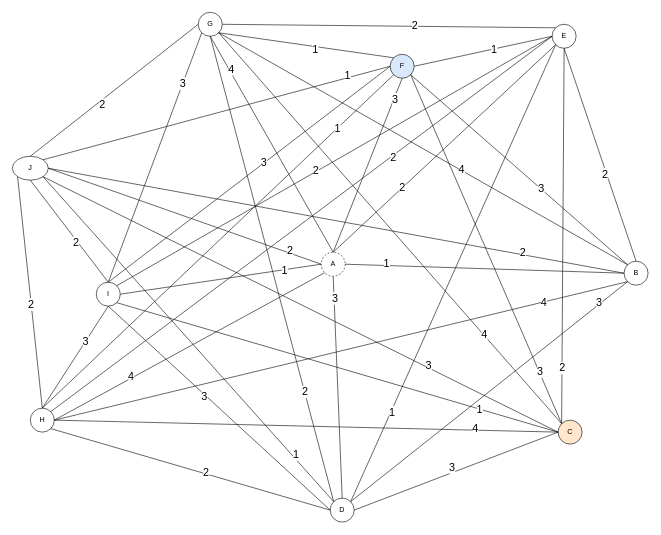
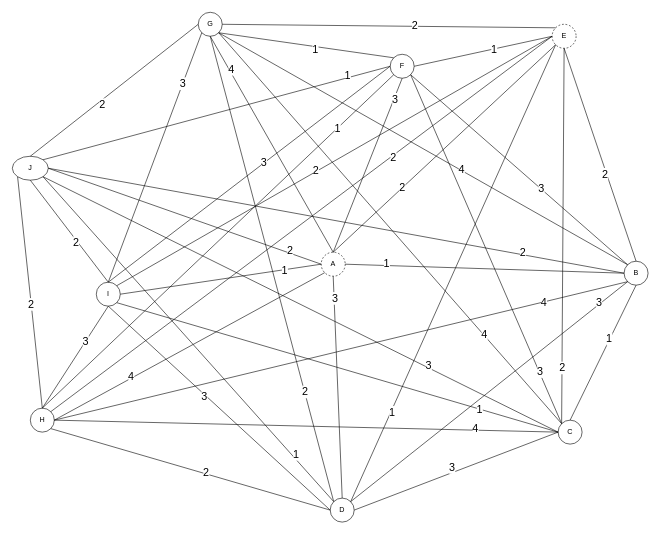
(564, 36) -> (564, 36)
(402, 66) -> (402, 66)
none -> (603, 353)
(570, 432) -> (570, 432)
